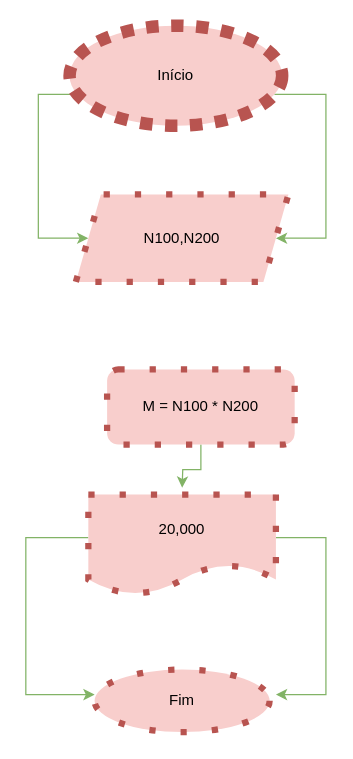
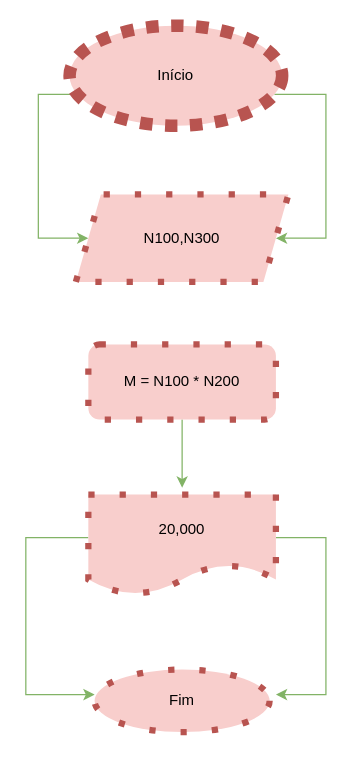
(182, 238) -> (182, 238)
(201, 407) -> (182, 382)
